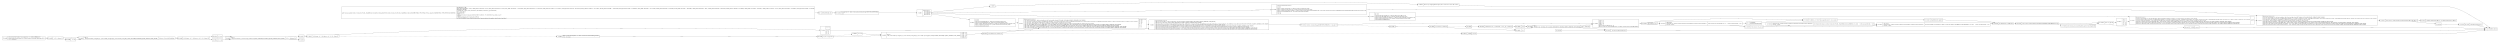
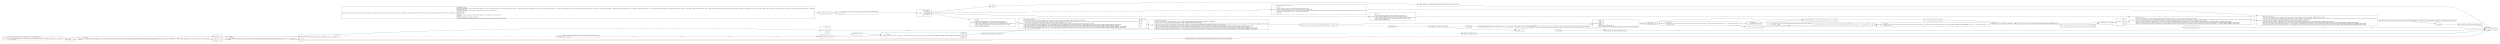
none -> (1209, 38)
